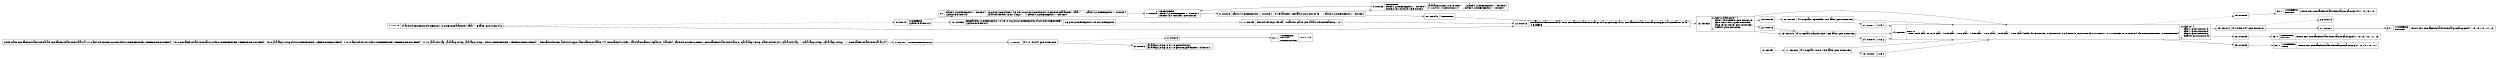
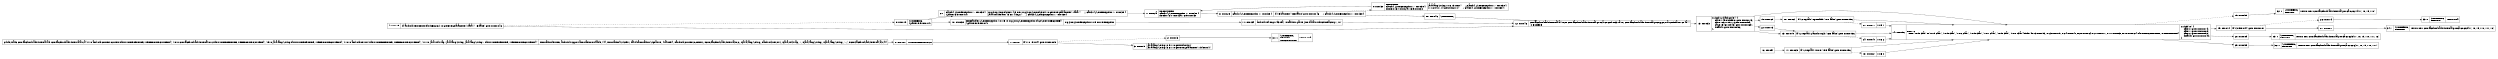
none -> (2441, 20)
(2285, 46) -> (2287, 46)
